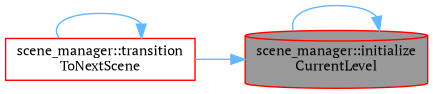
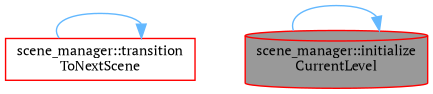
(213, 59) -> none
